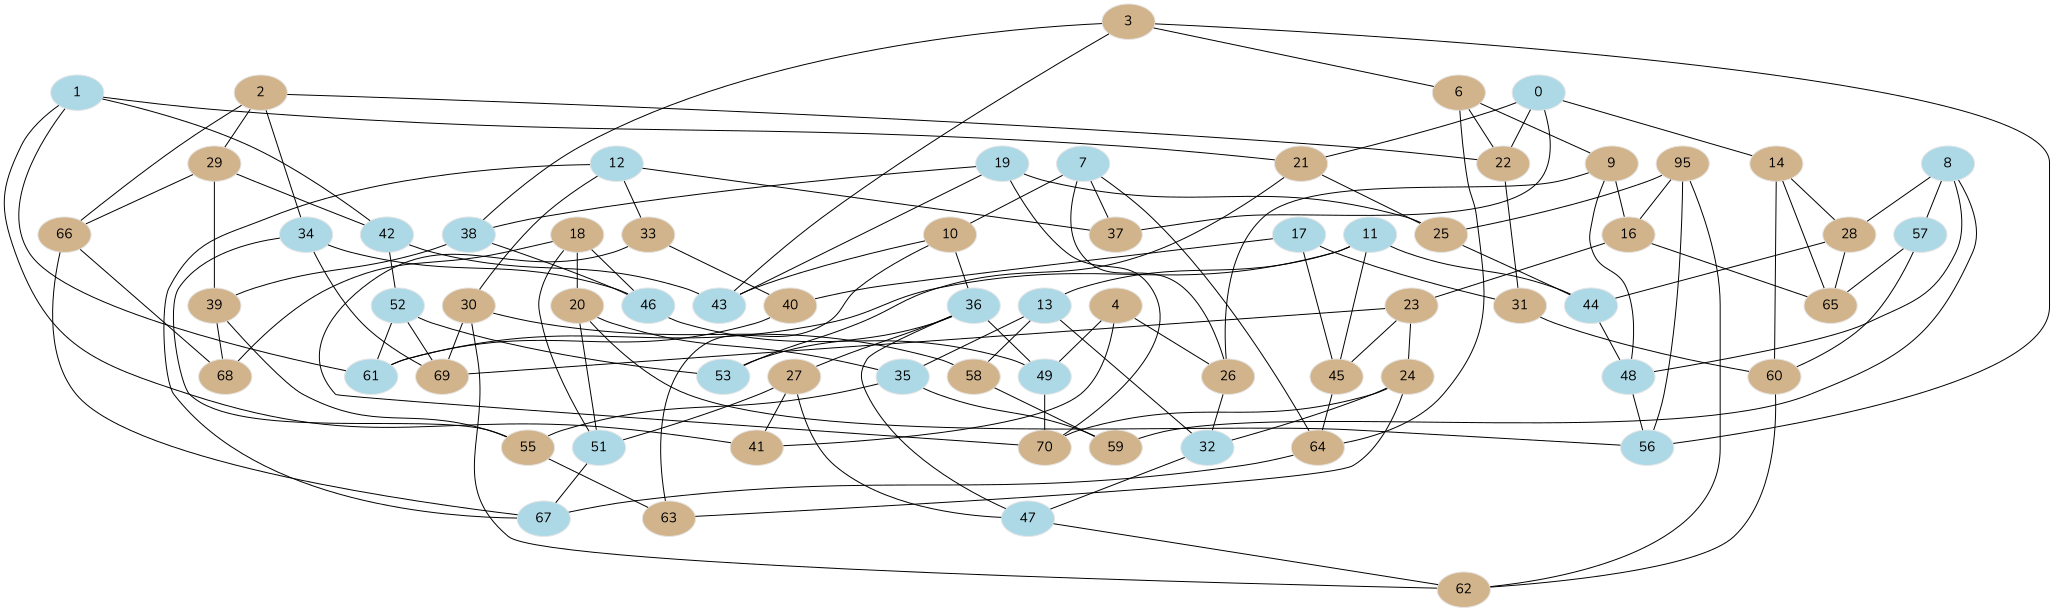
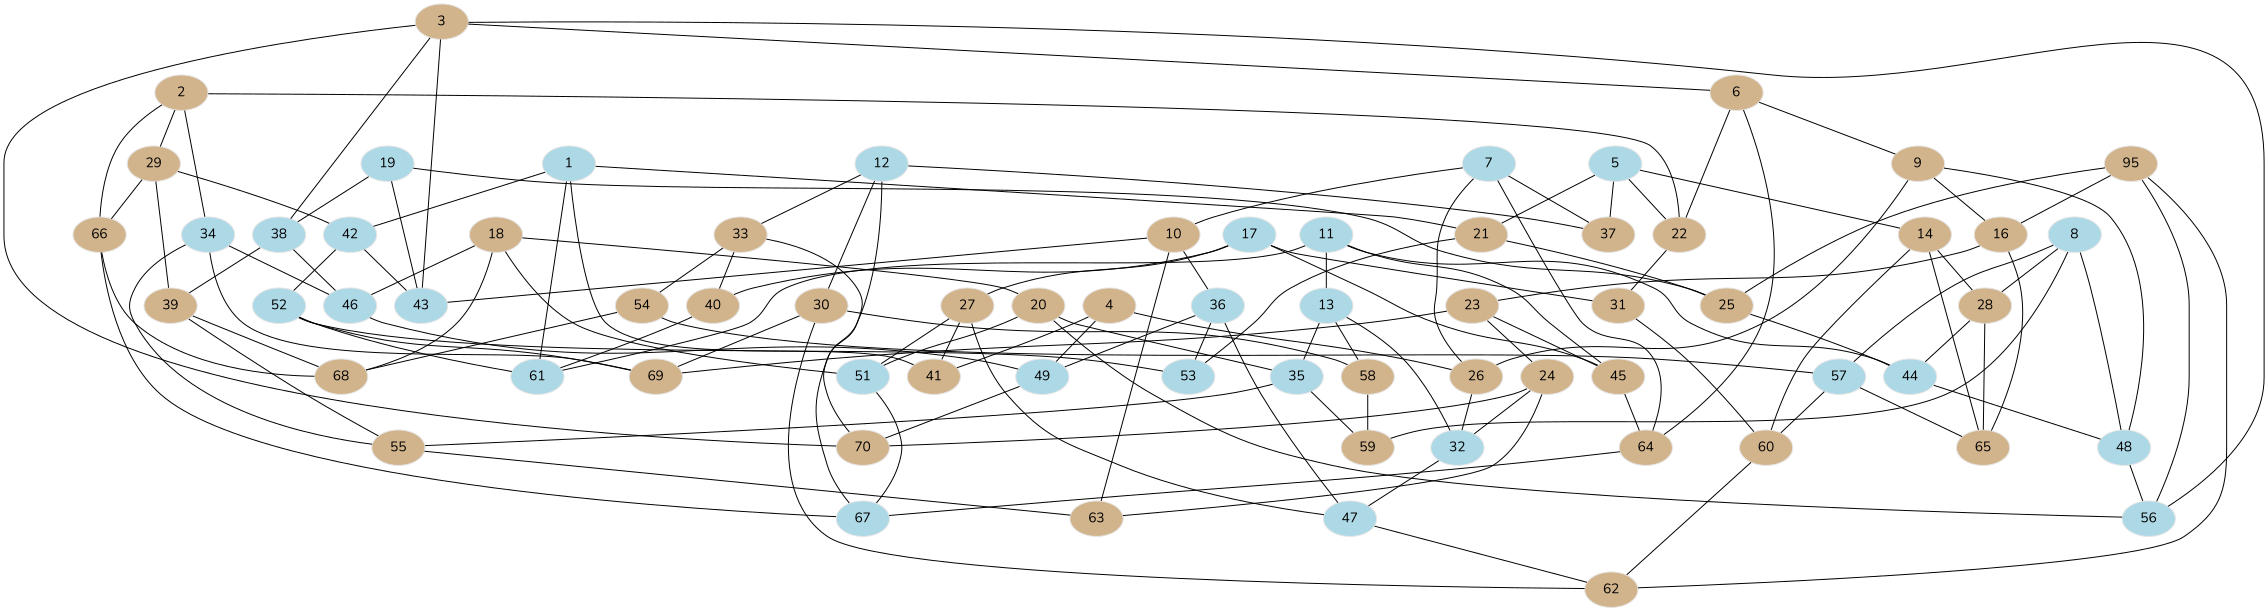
(1539, 93) -> (1615, 164)
(1151, 289) -> (138, 350)
none -> (642, 306)
(850, 353) -> (1108, 269)
